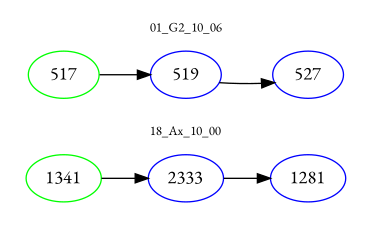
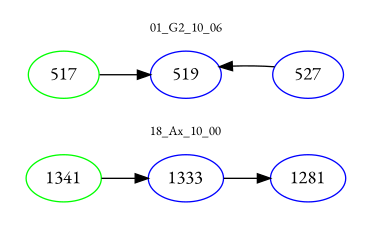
(240, 84) -> (254, 66)
(186, 178) -> (186, 178)
